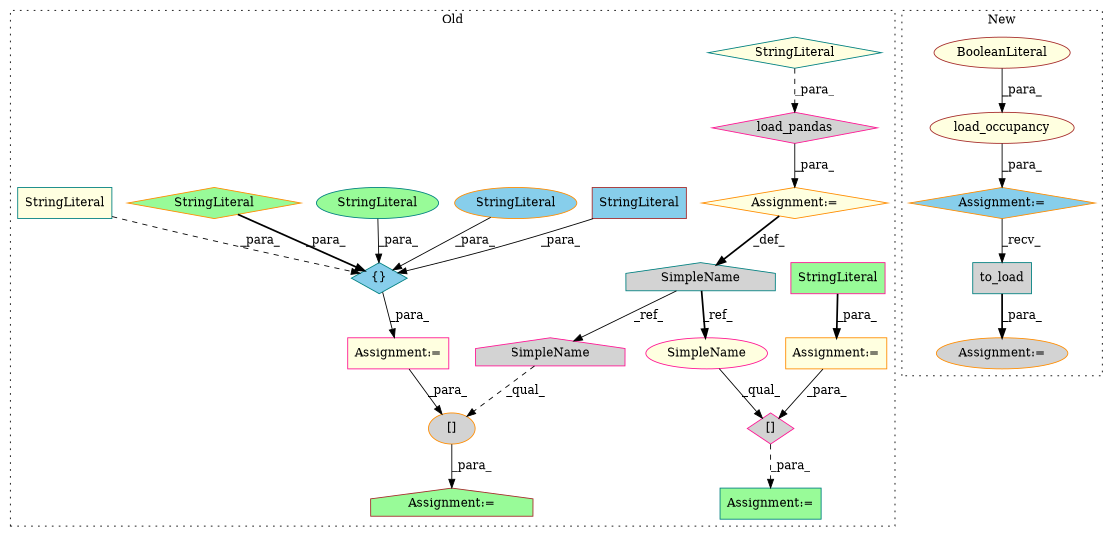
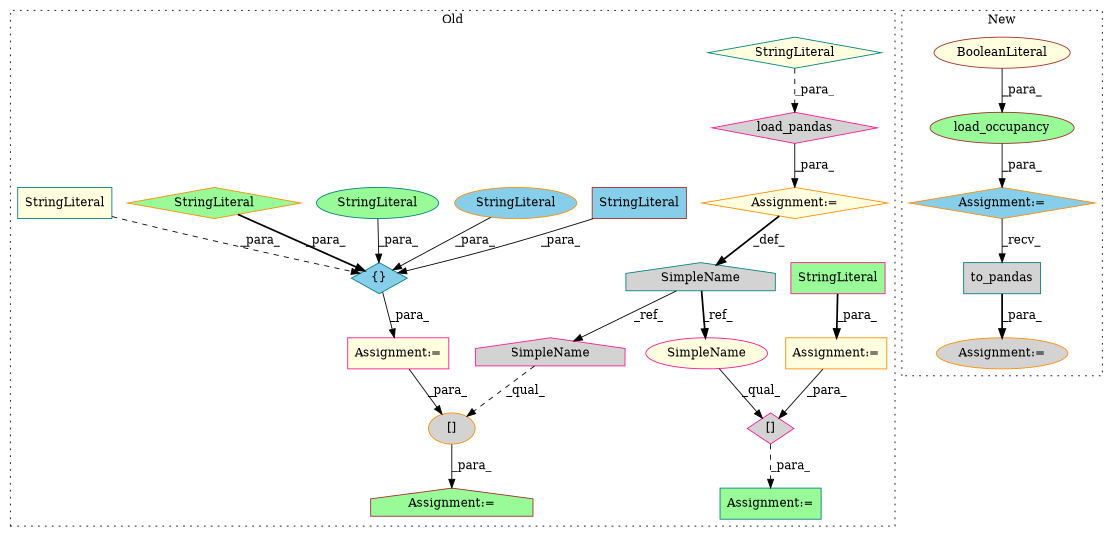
(1002, 128) -> (1002, 128)
(1002, 278) -> (1002, 278)
